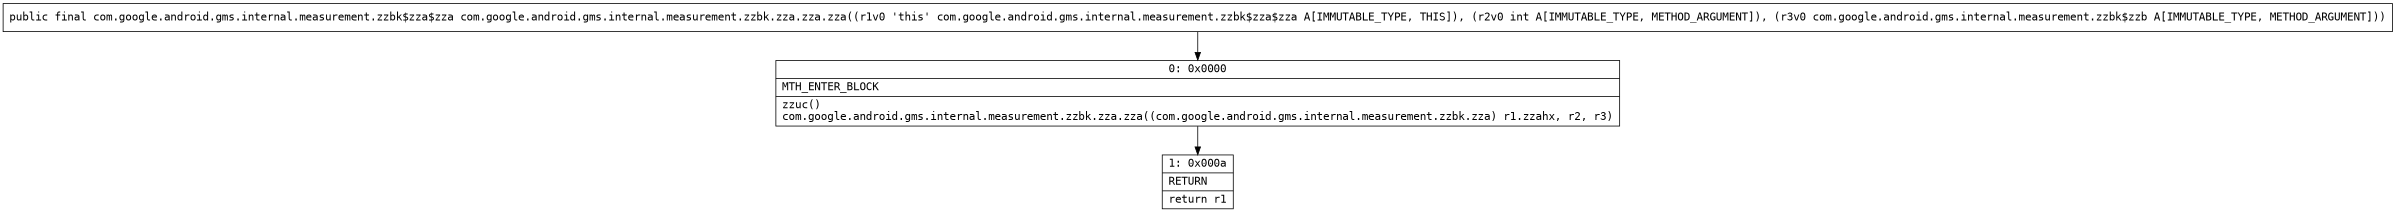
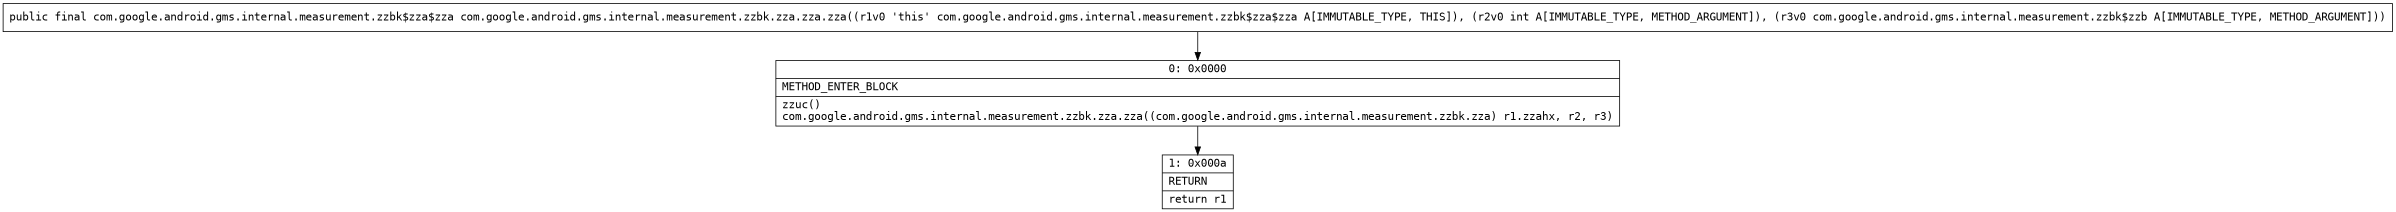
(831, 87) -> (840, 87)
